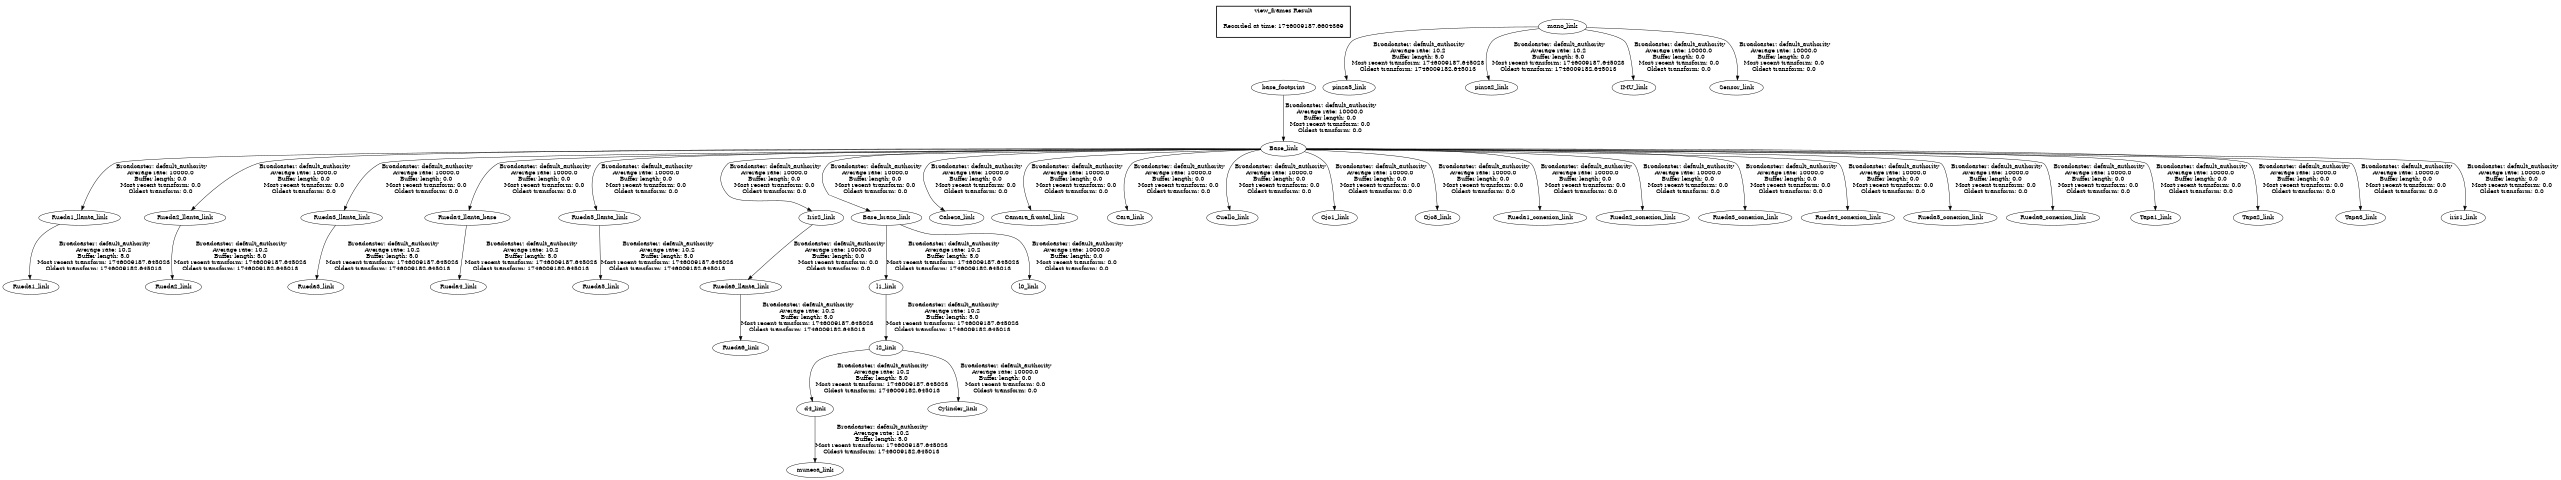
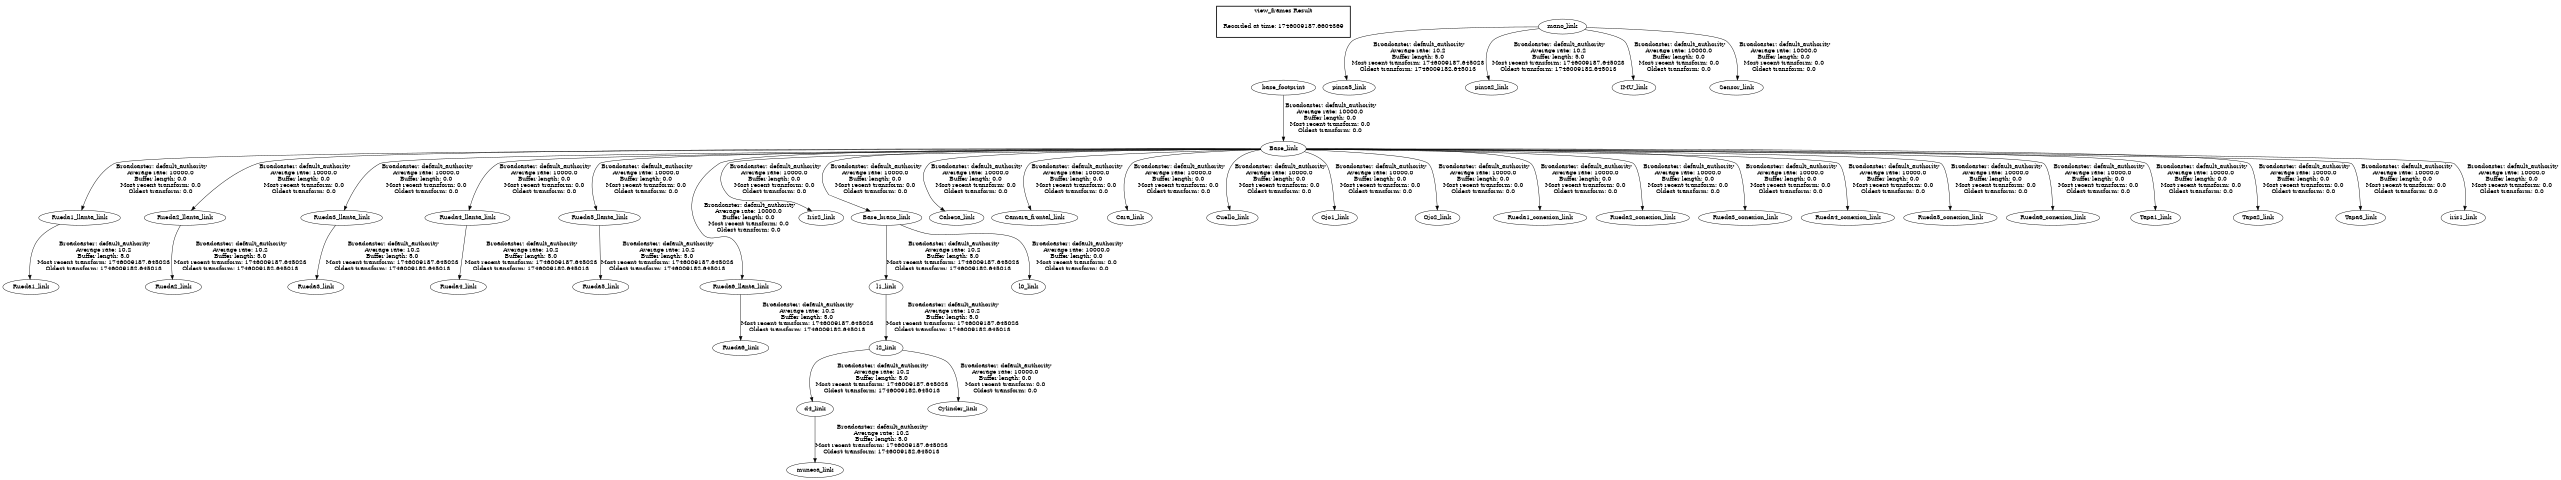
(467, 218) -> (467, 218)
(1438, 218) -> (1438, 218)
(781, 250) -> (913, 151)
